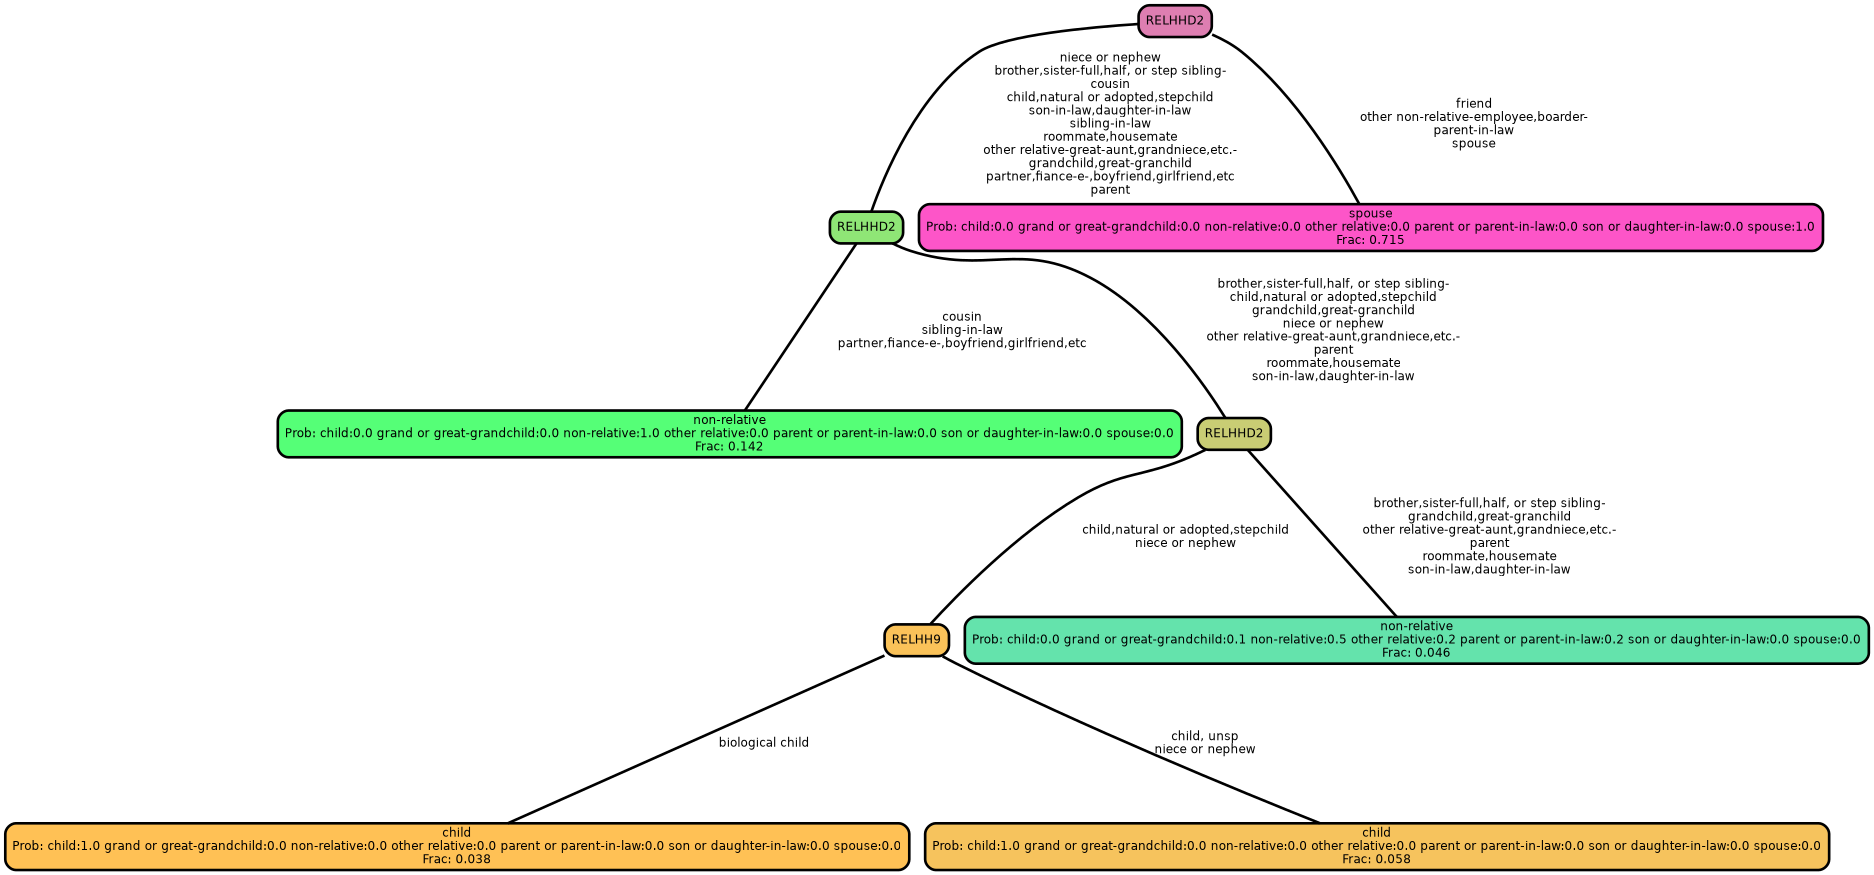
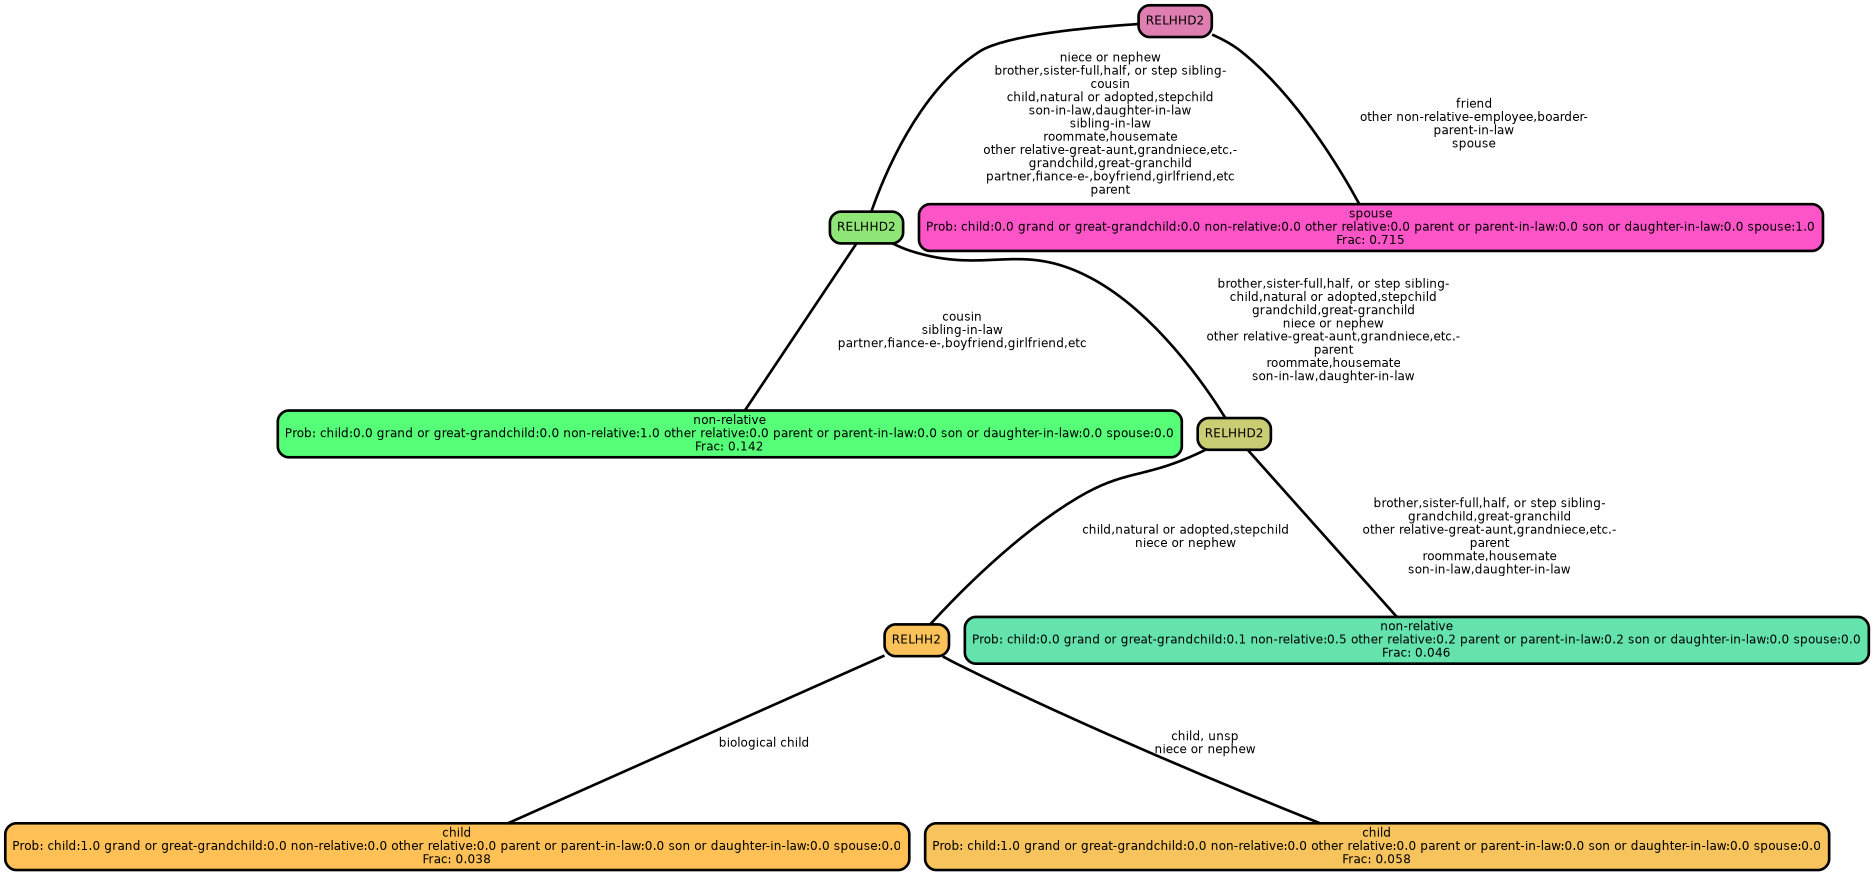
(917, 640) -> (917, 640)
